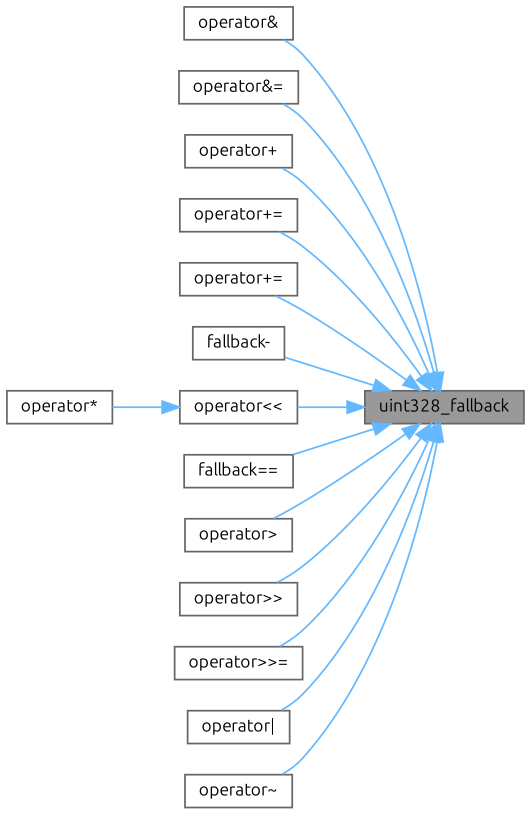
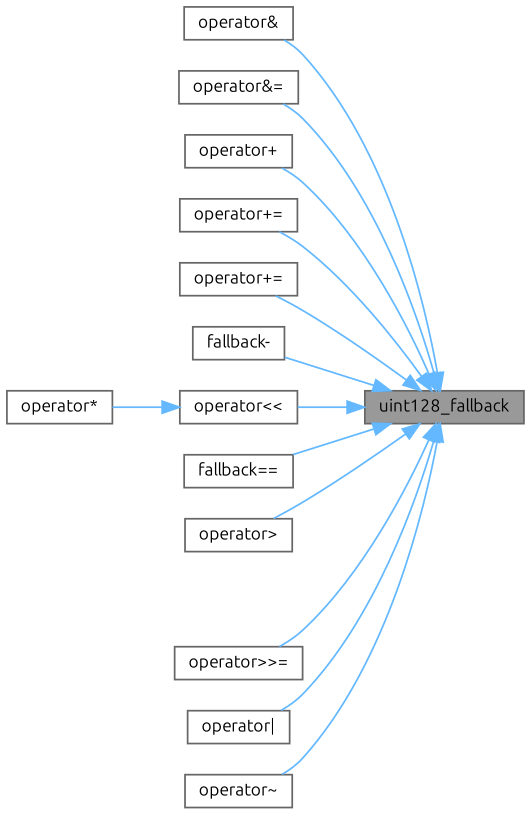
(444, 407) -> (444, 407)
(239, 599) -> none
